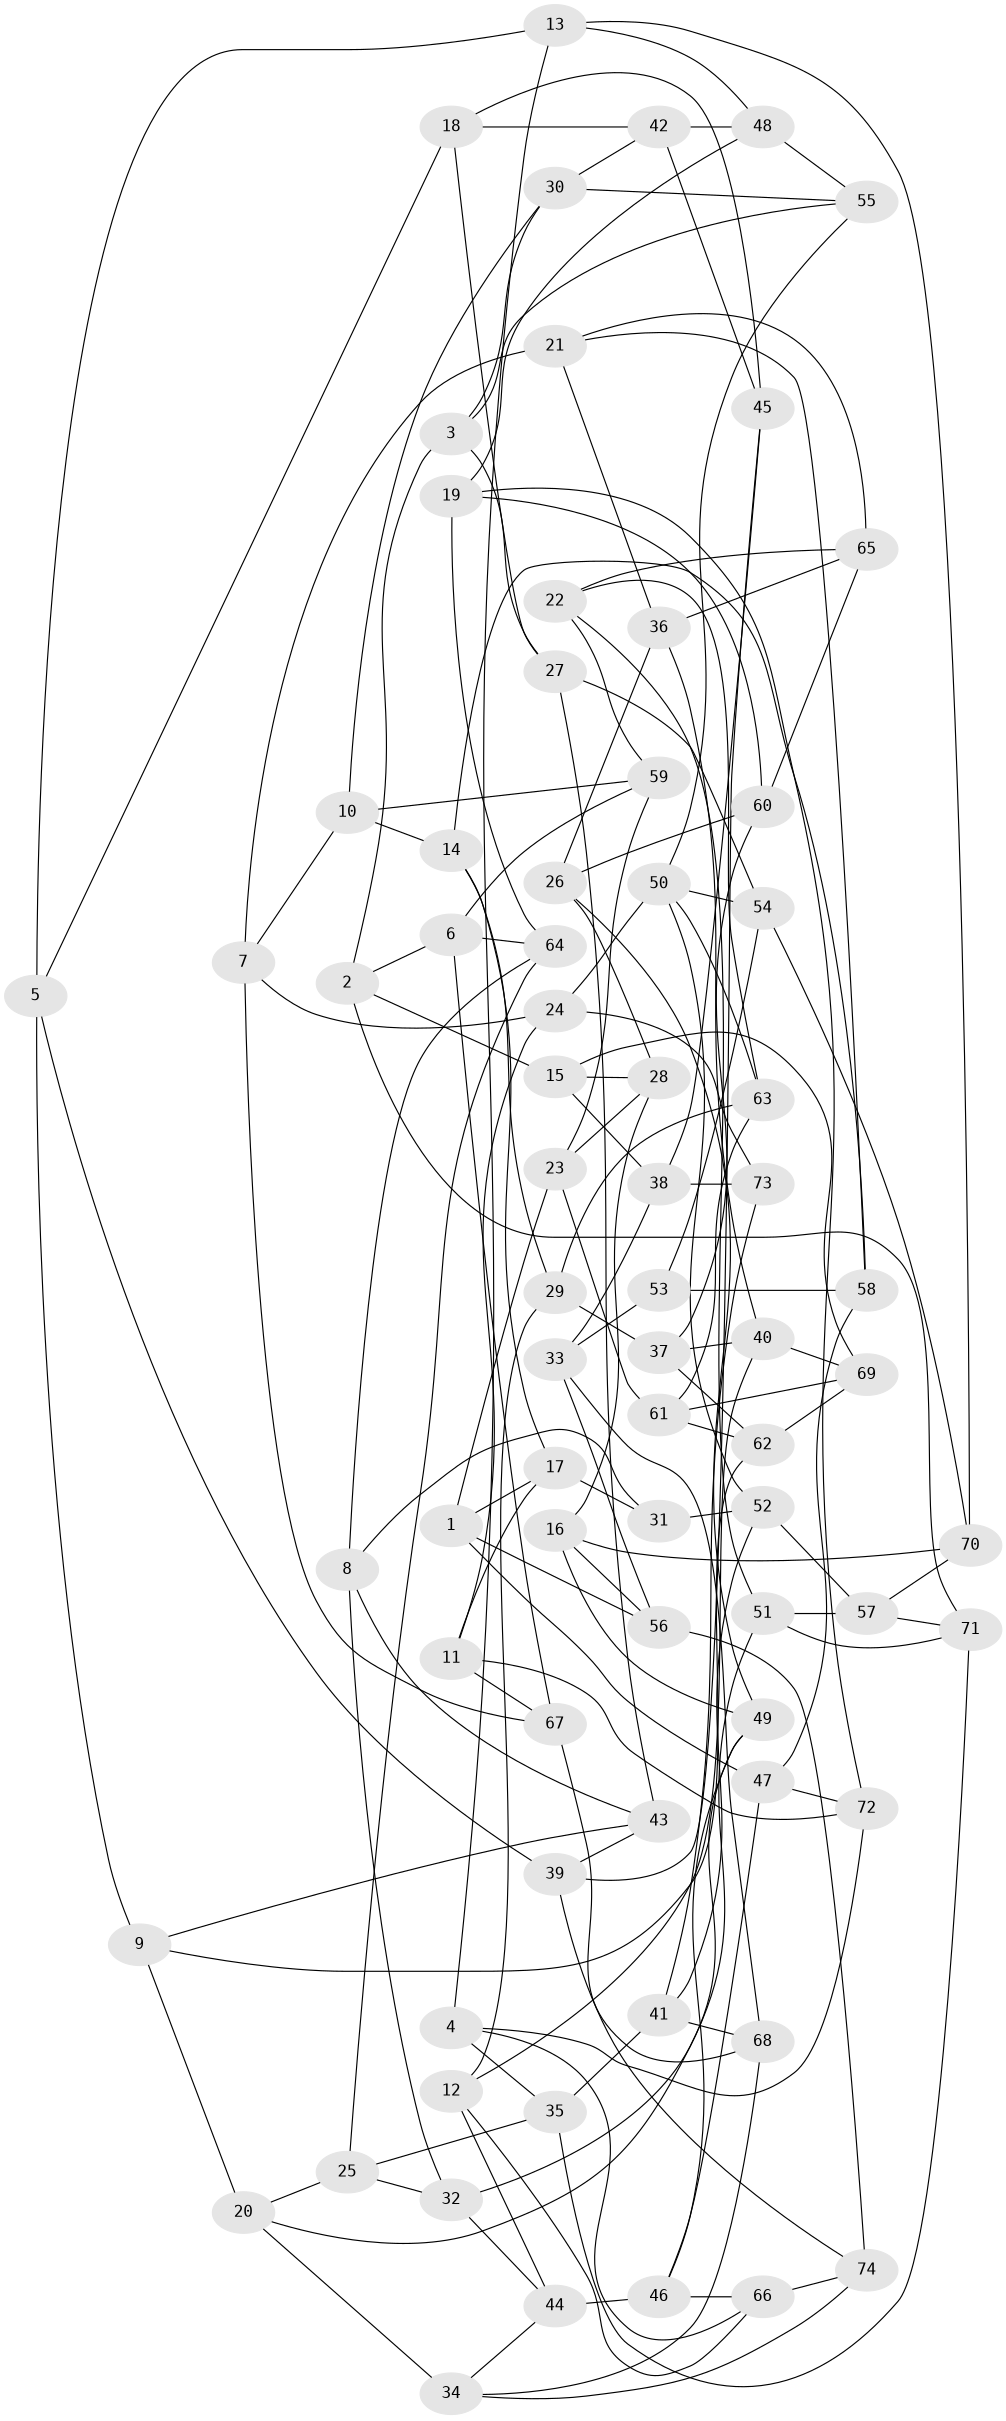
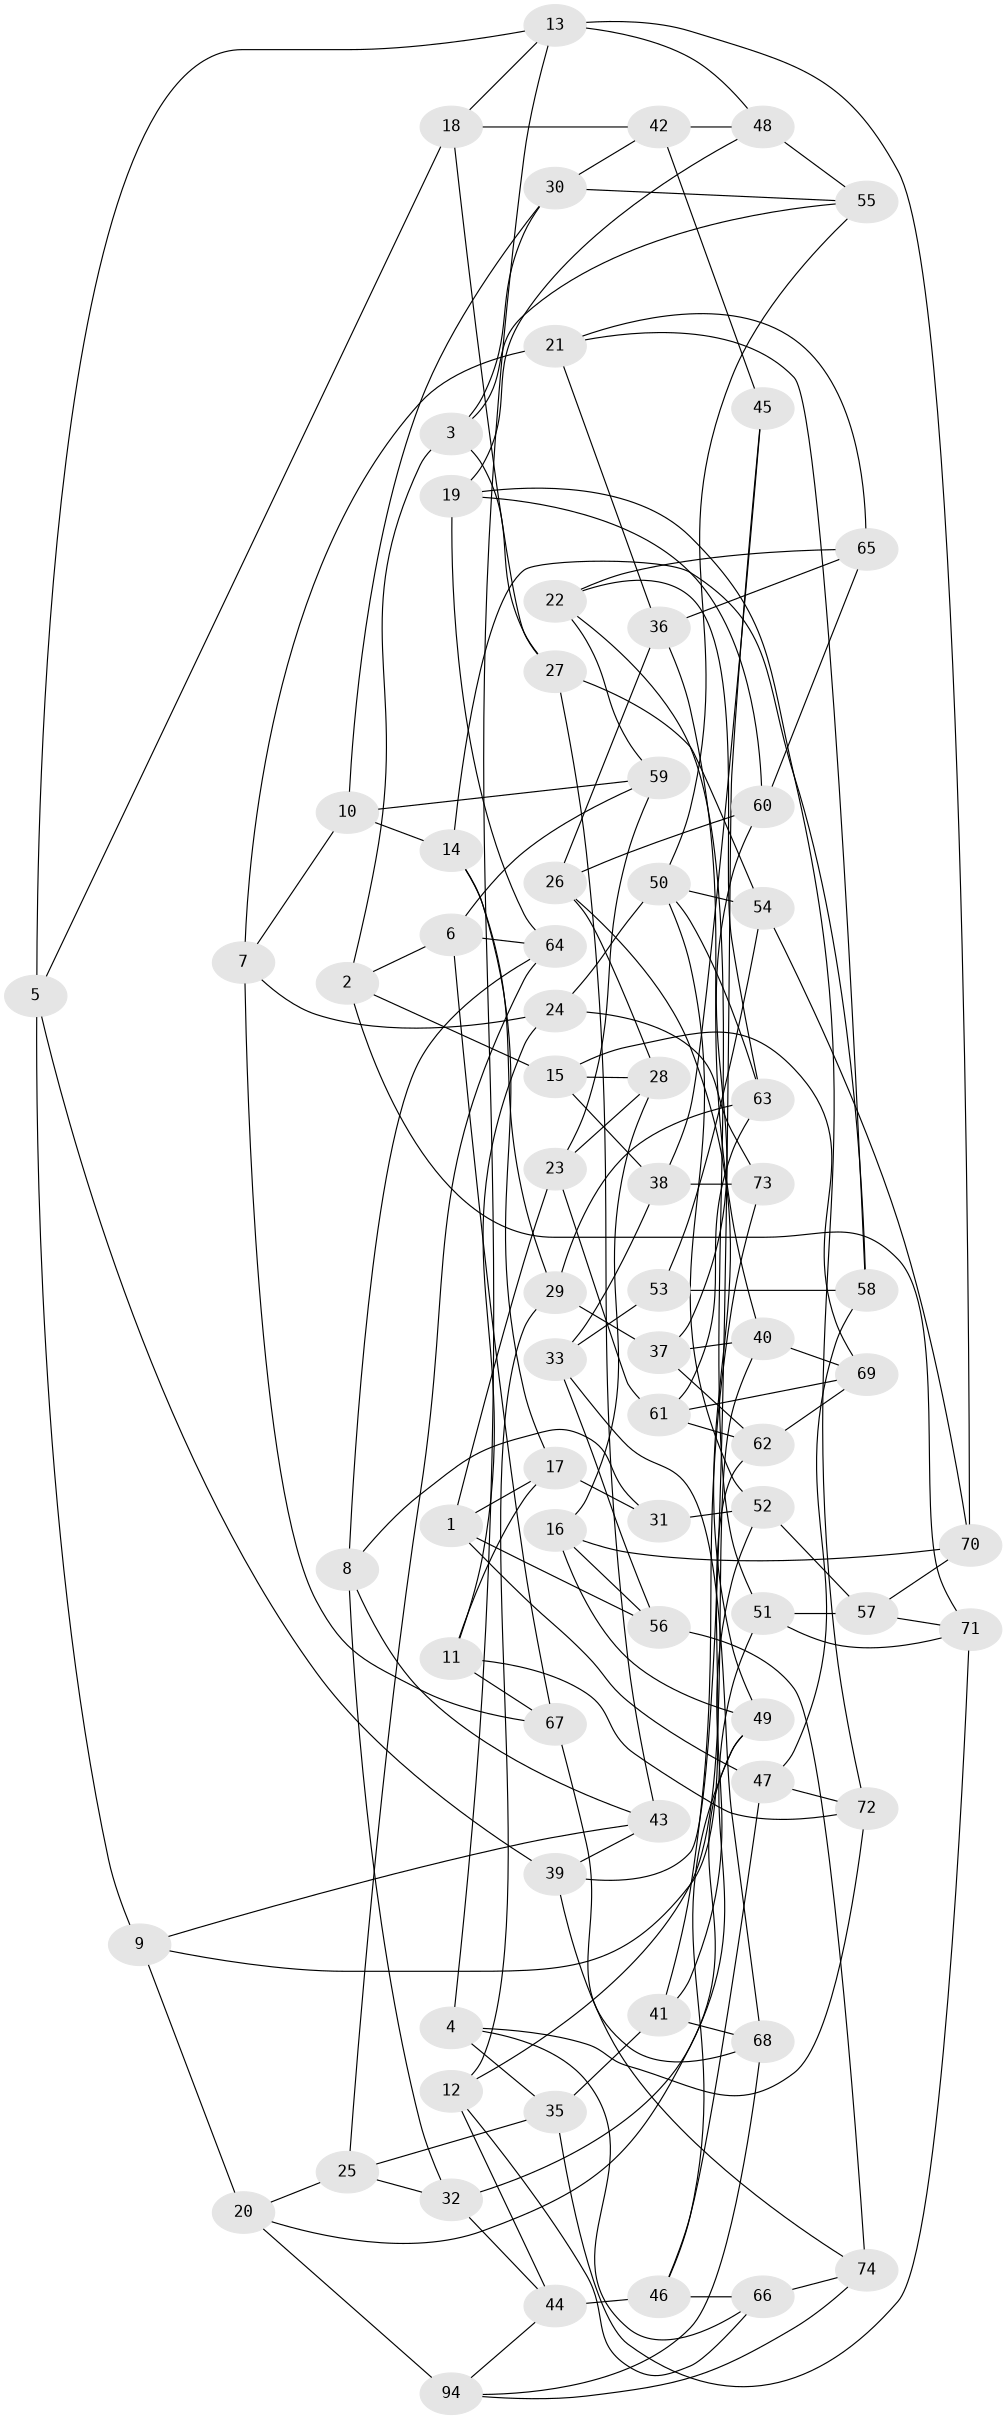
(706, 116) -> (503, 76)
(451, 2394) -> (451, 2394)
